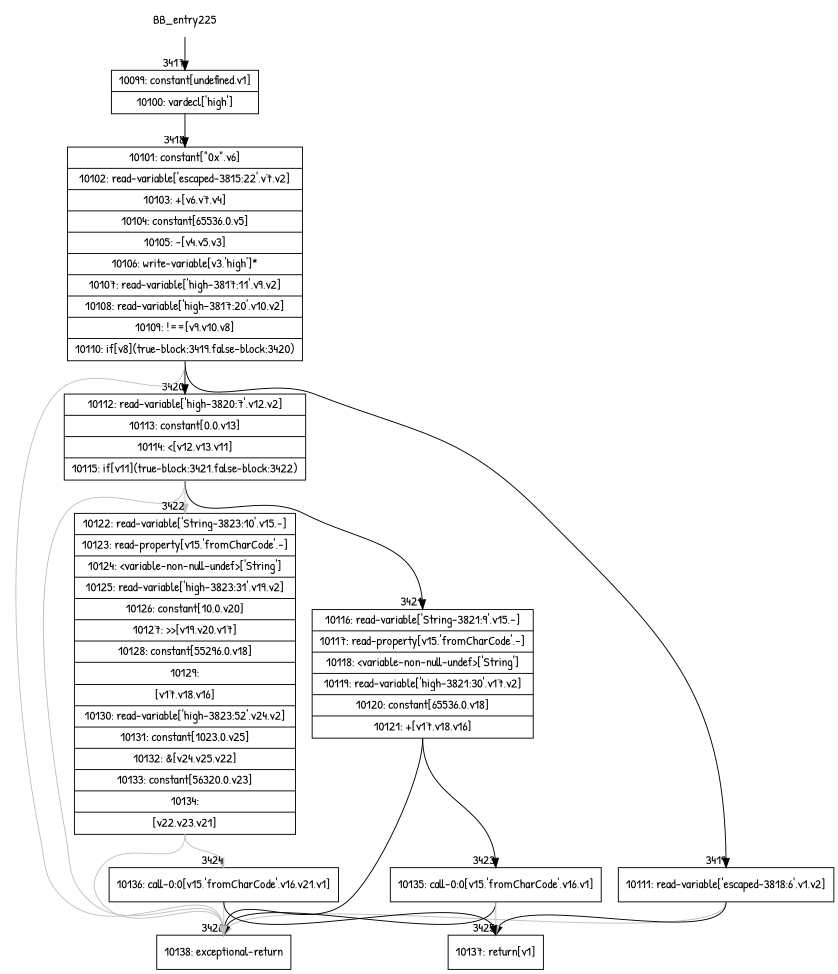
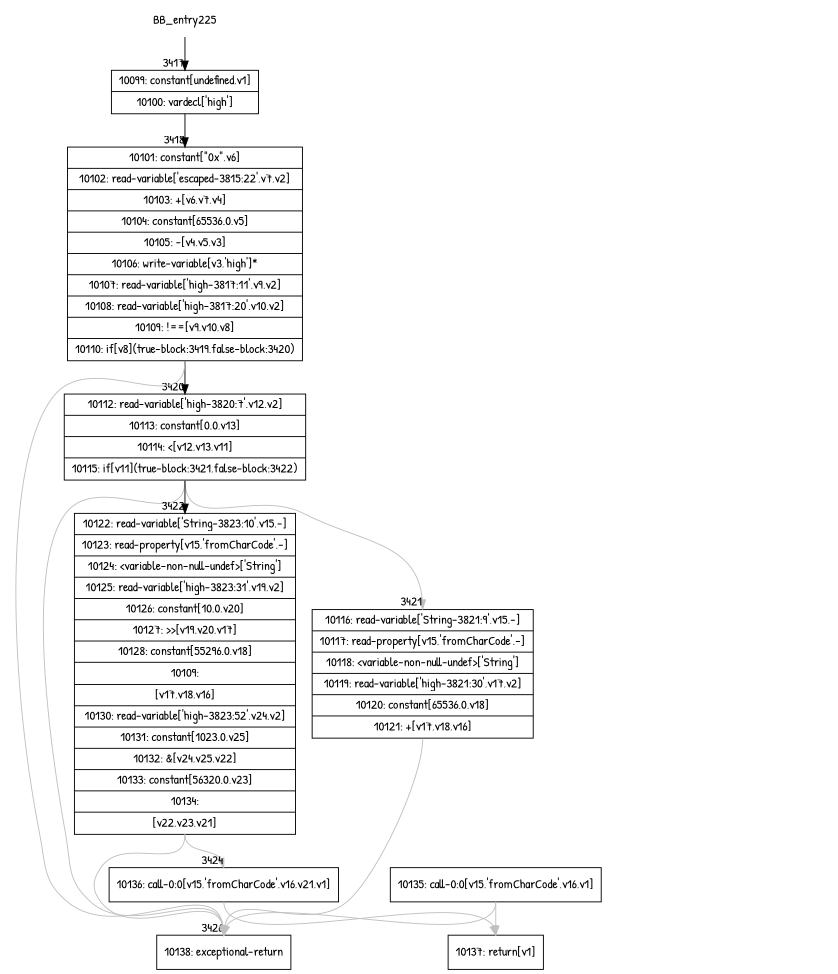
(185, 492) -> (185, 492)
(312, 517) -> (312, 517)
(185, 673) -> (185, 673)
(456, 800) -> none
(363, 883) -> (363, 883)
(726, 885) -> none
(224, 914) -> none
(327, 921) -> (327, 921)
(392, 921) -> (392, 921)
